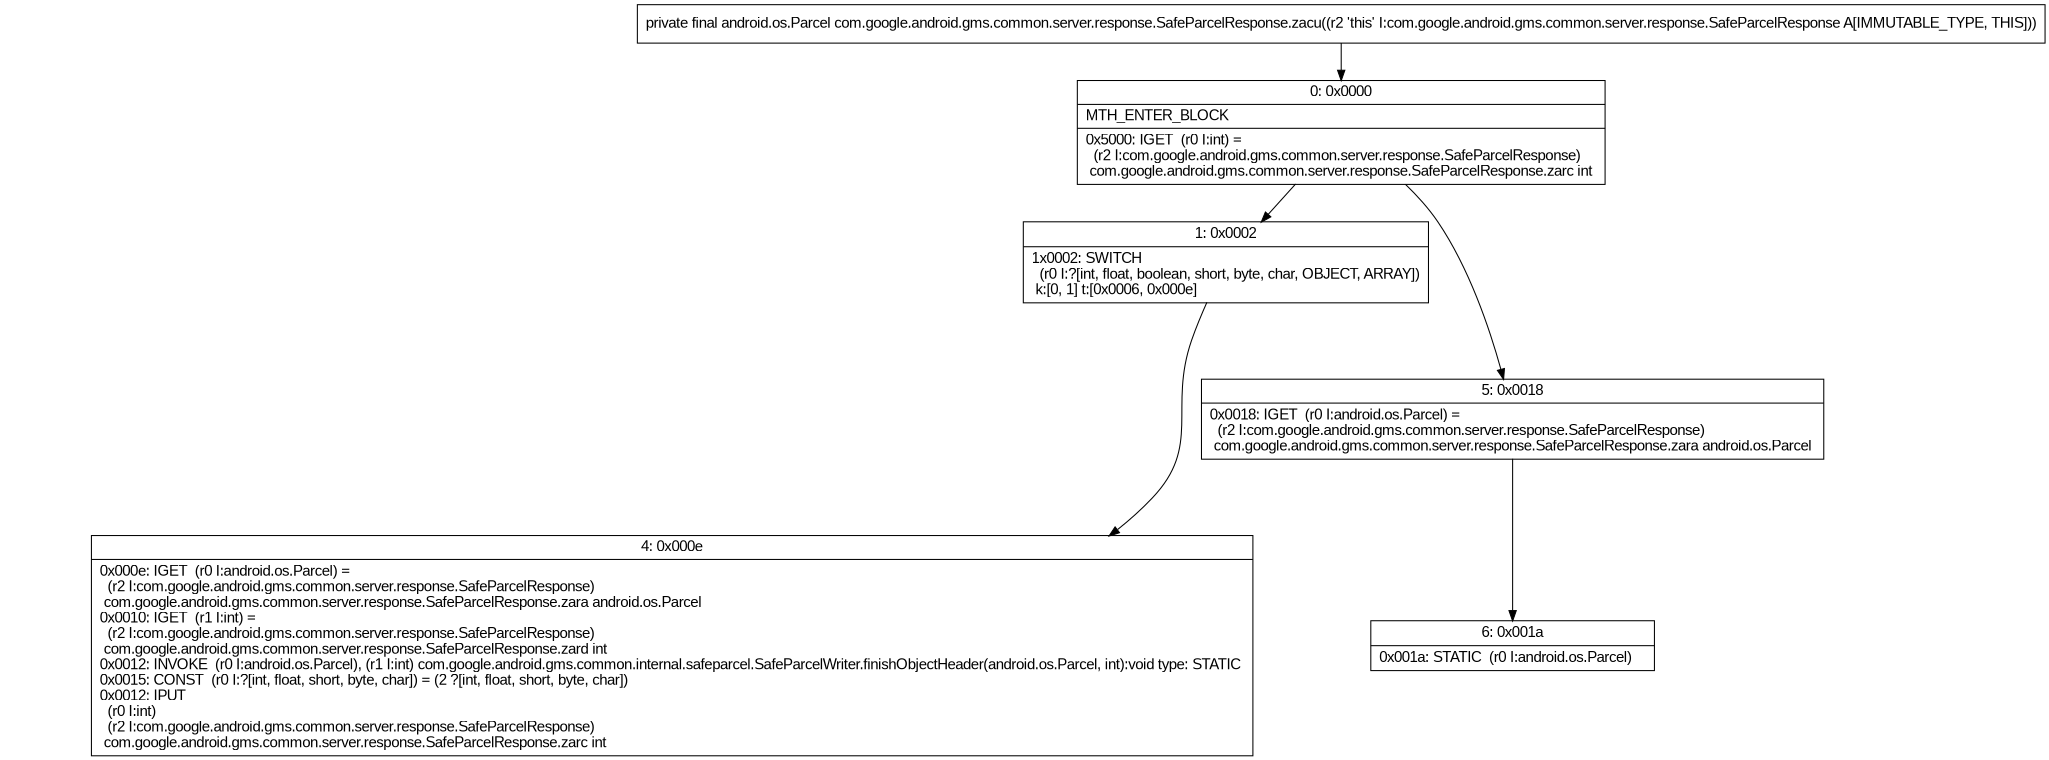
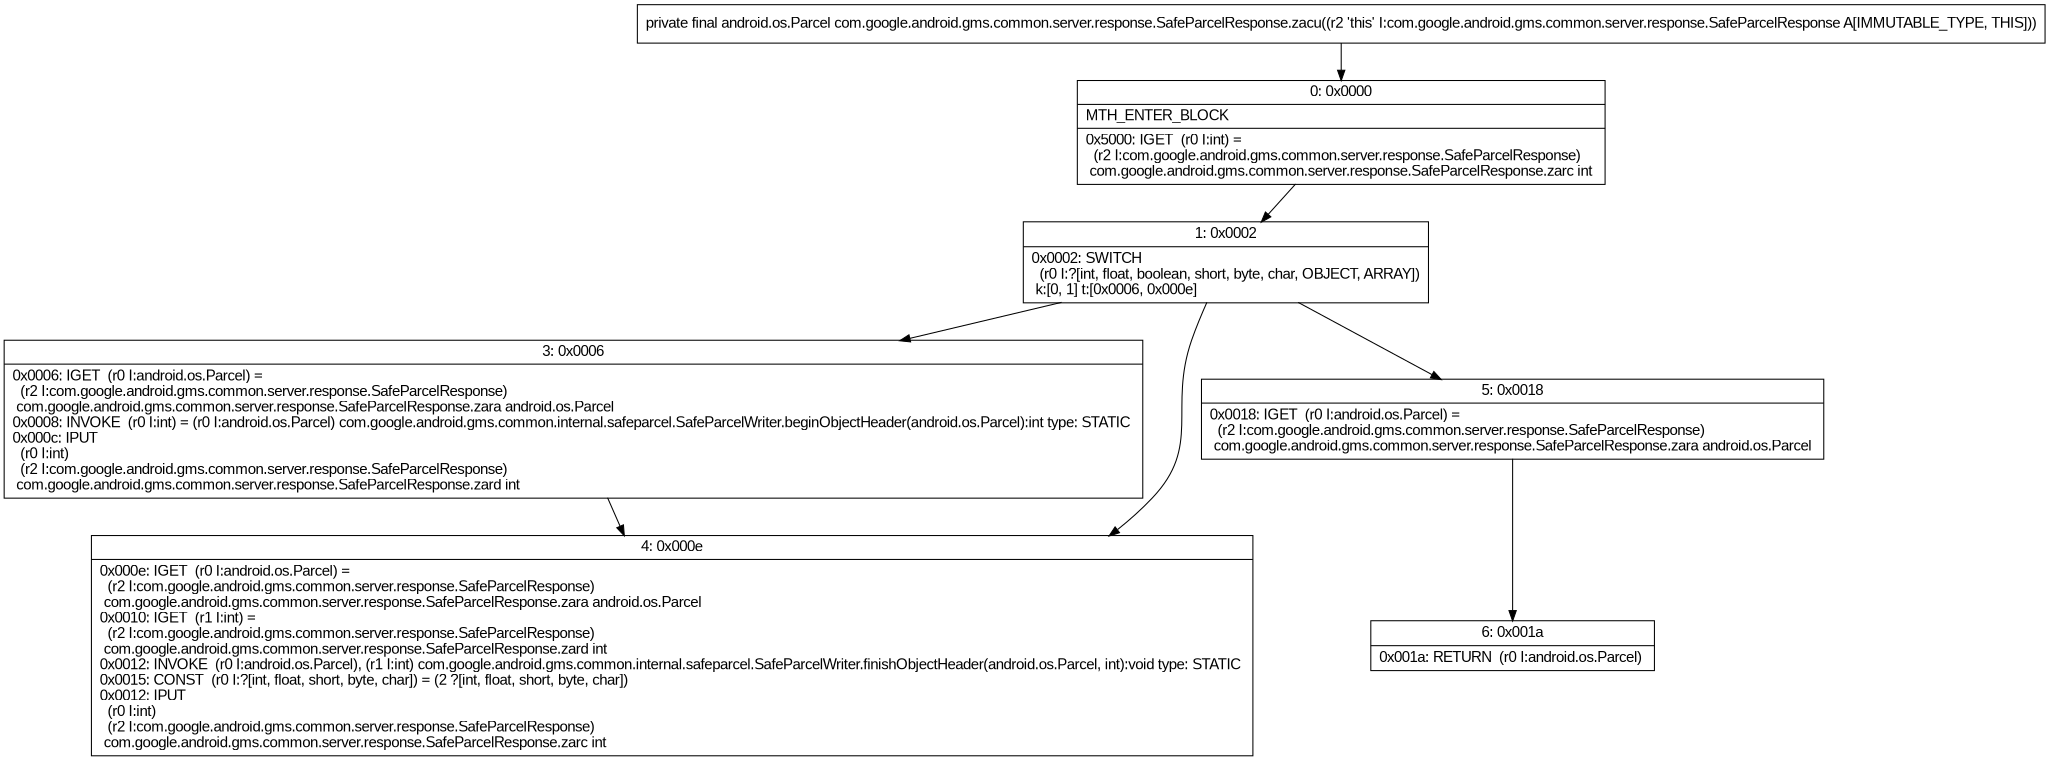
(1091, 259) -> (1091, 259)
(1465, 270) -> (1365, 338)
none -> (573, 419)
(1507, 658) -> (1513, 658)
